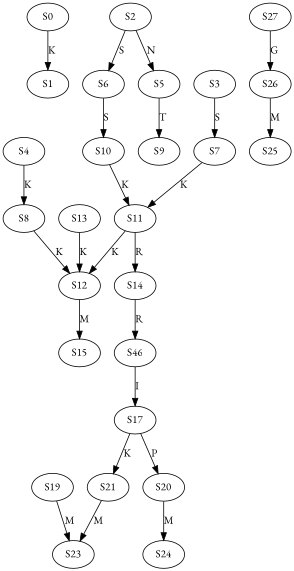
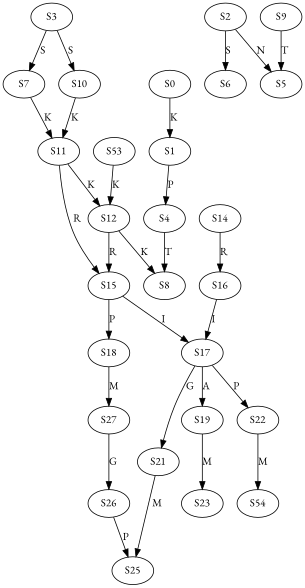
(103, 114) -> (64, 47)
(159, 114) -> (281, 47)
(275, 118) -> (126, 537)
none -> (168, 181)
(28, 185) -> (168, 252)
(80, 219) -> (114, 151)
(135, 248) -> (69, 219)
(49, 249) -> (134, 249)
none -> (152, 317)
(85, 319) -> (113, 252)
none -> (109, 353)
(135, 353) -> (220, 286)
none -> (202, 383)
(127, 454) -> (190, 386)
(164, 487) -> (258, 420)
(93, 517) -> (146, 512)
(164, 554) -> (258, 503)
